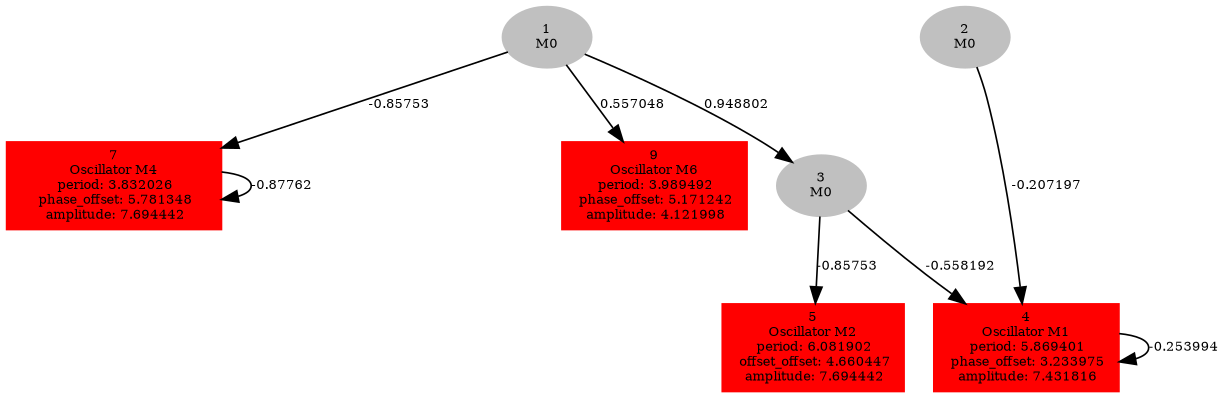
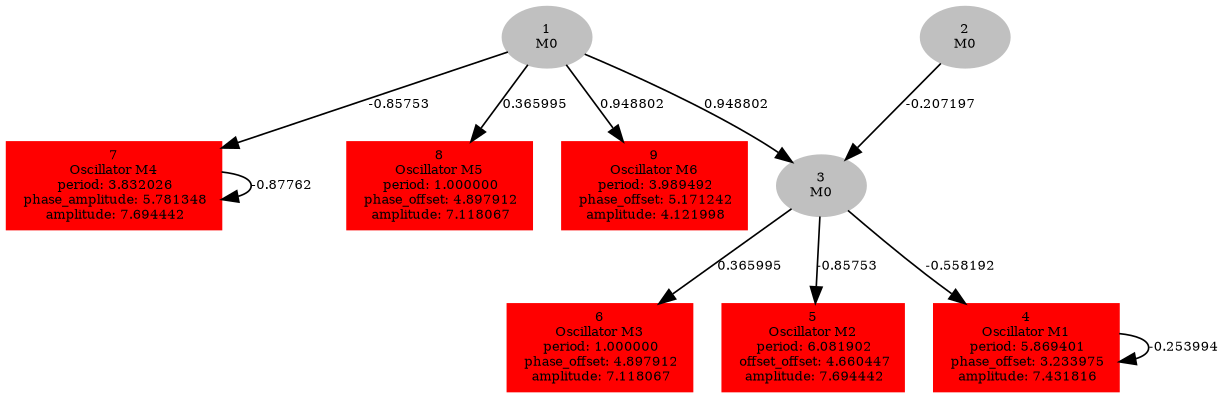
(635, 105) -> (635, 105)
(1004, 176) -> (899, 106)
none -> (440, 186)
(114, 200) -> (114, 200)
none -> (600, 348)
